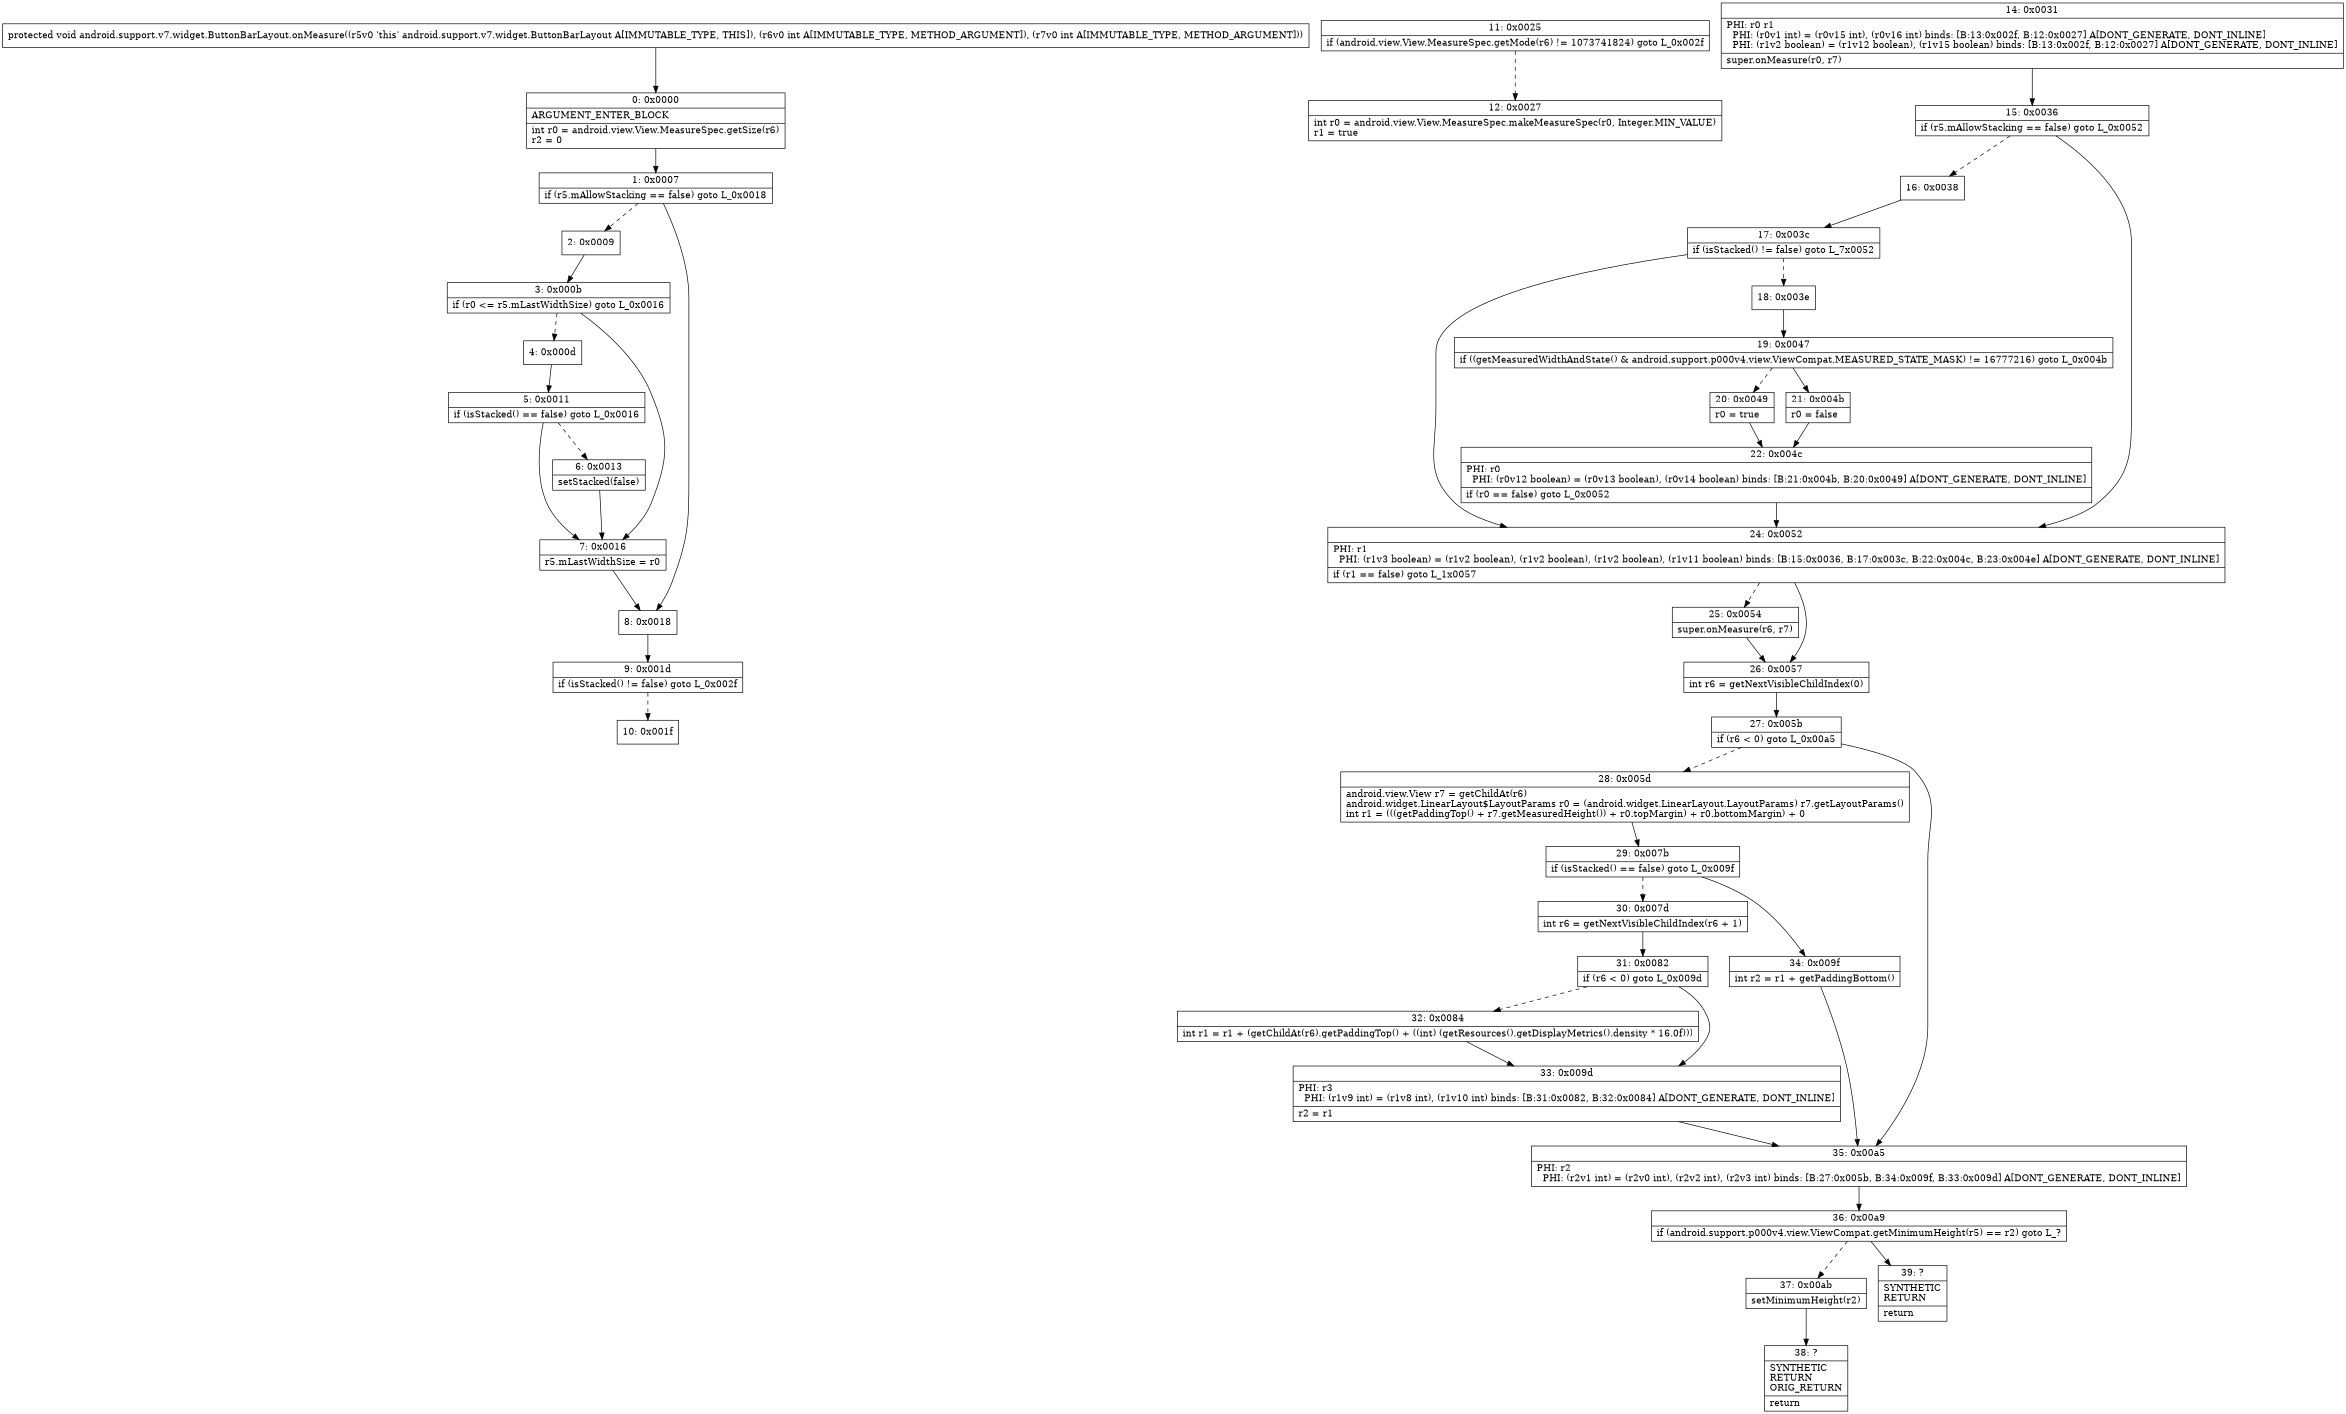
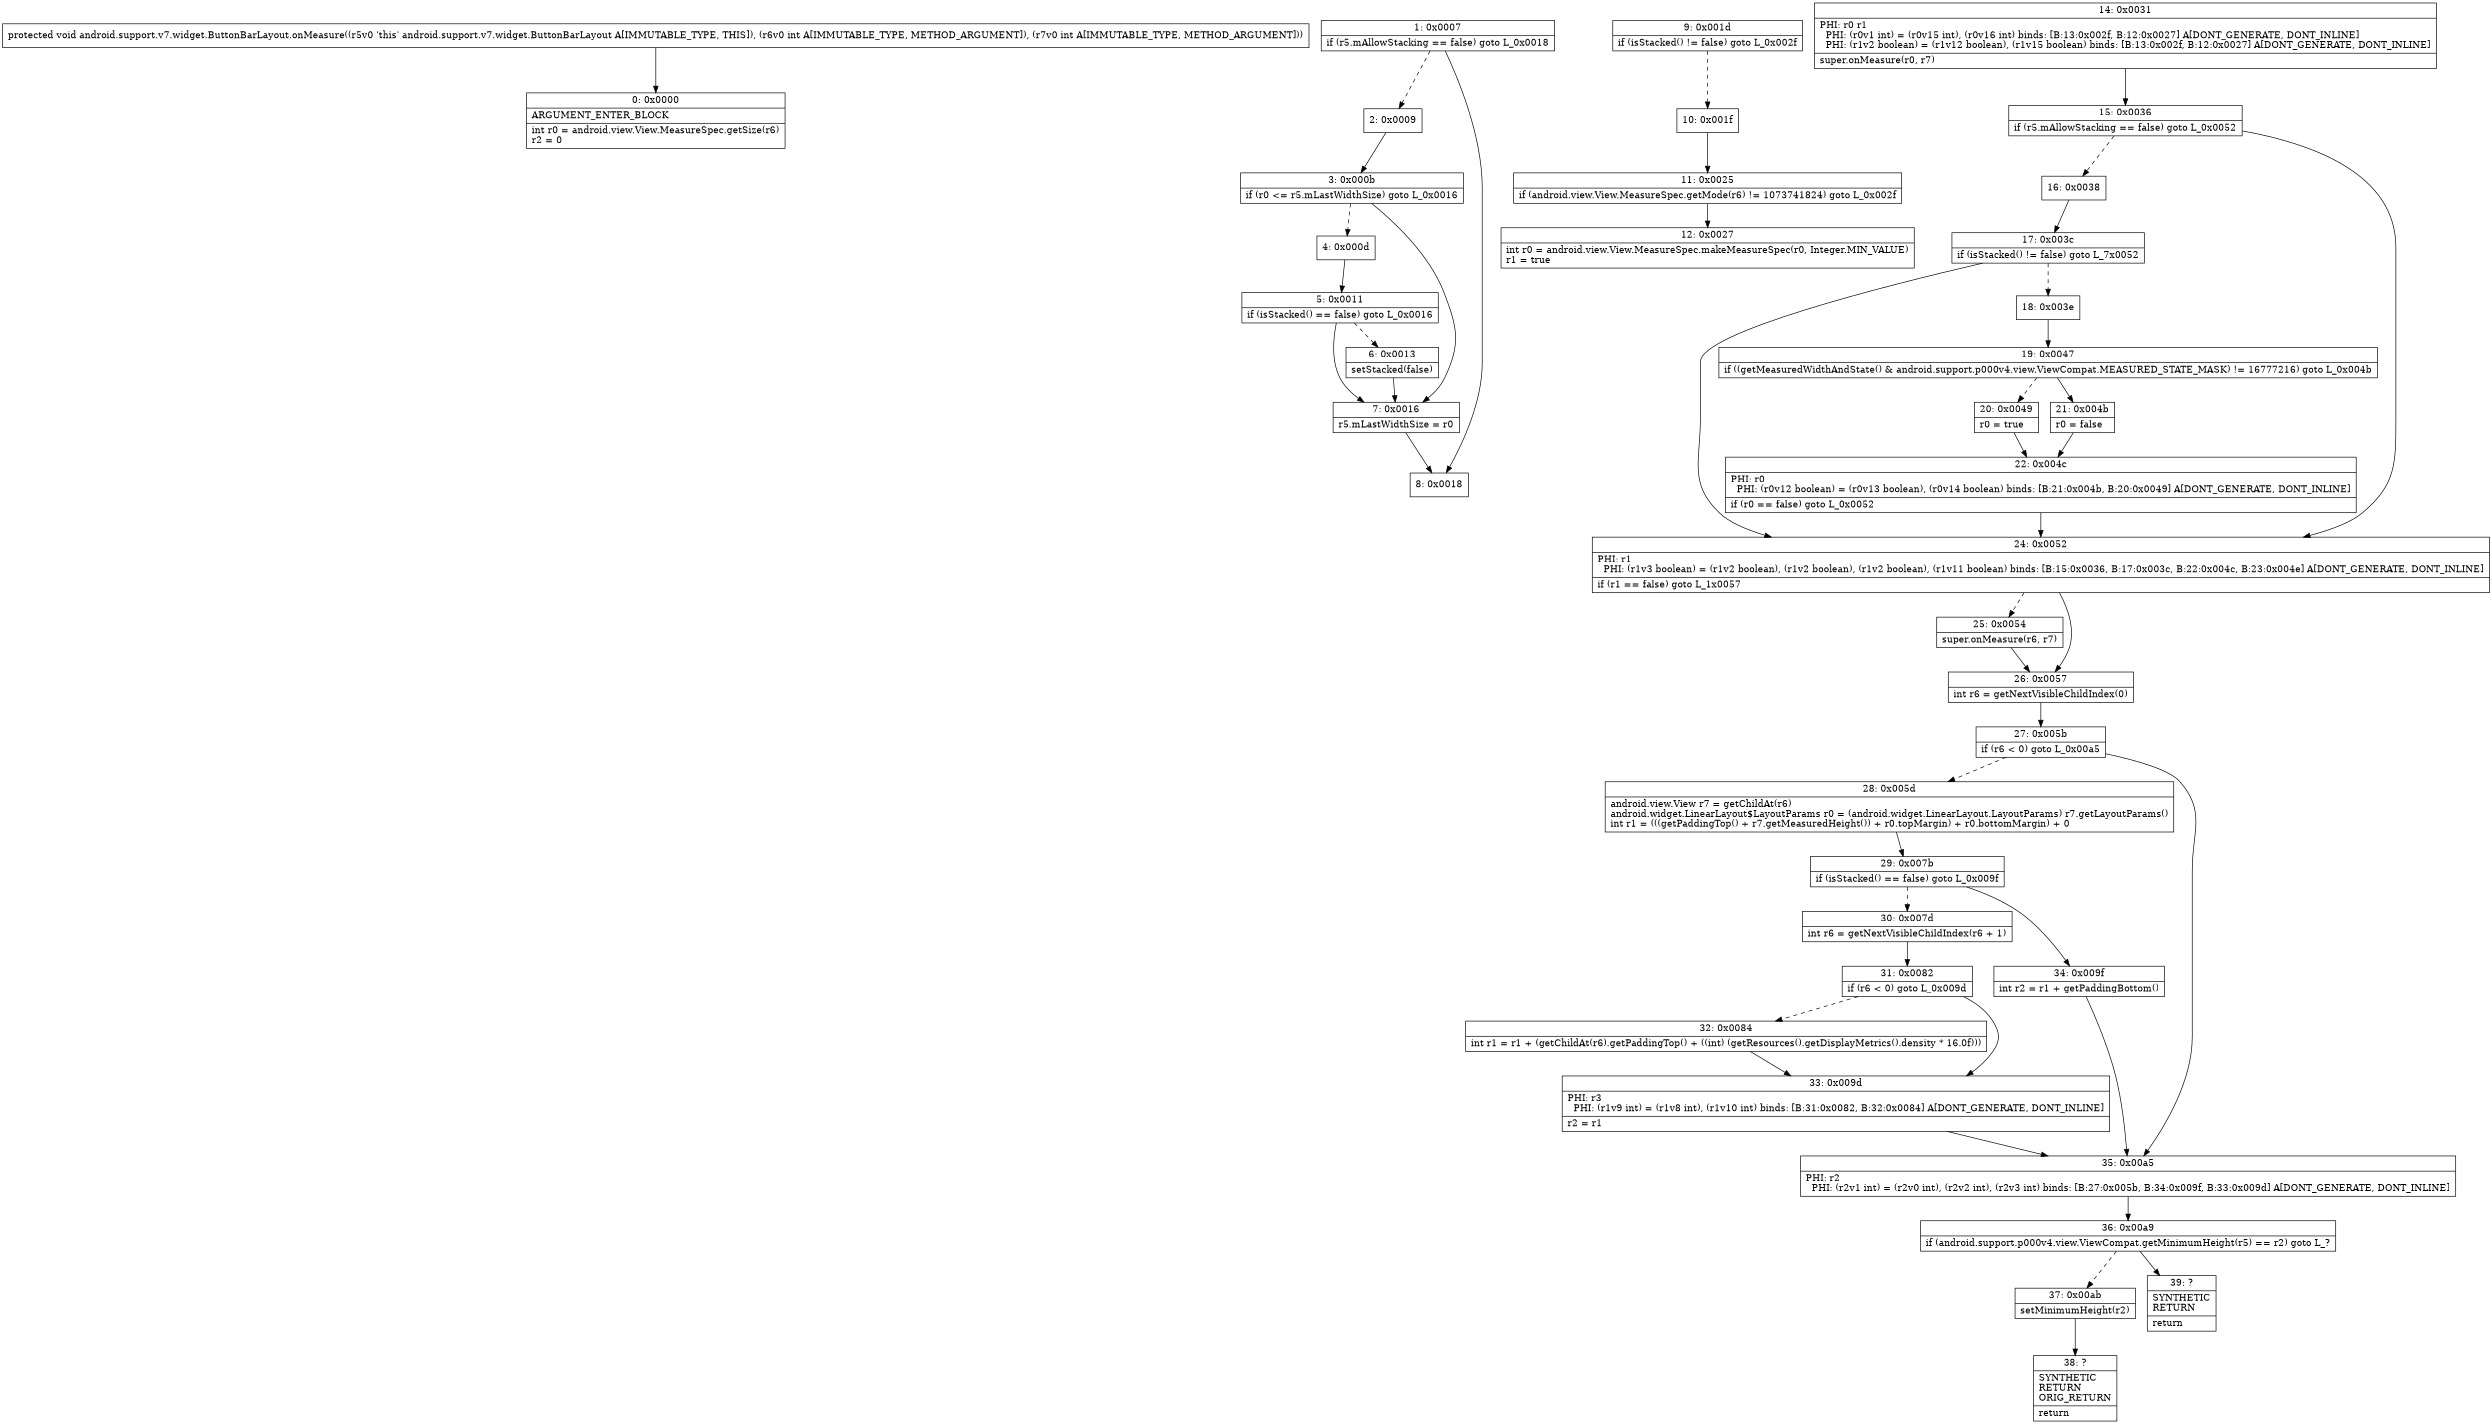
(1515, 72) -> (1708, 212)
none -> (1708, 149)
(656, 157) -> none
(648, 645) -> none
